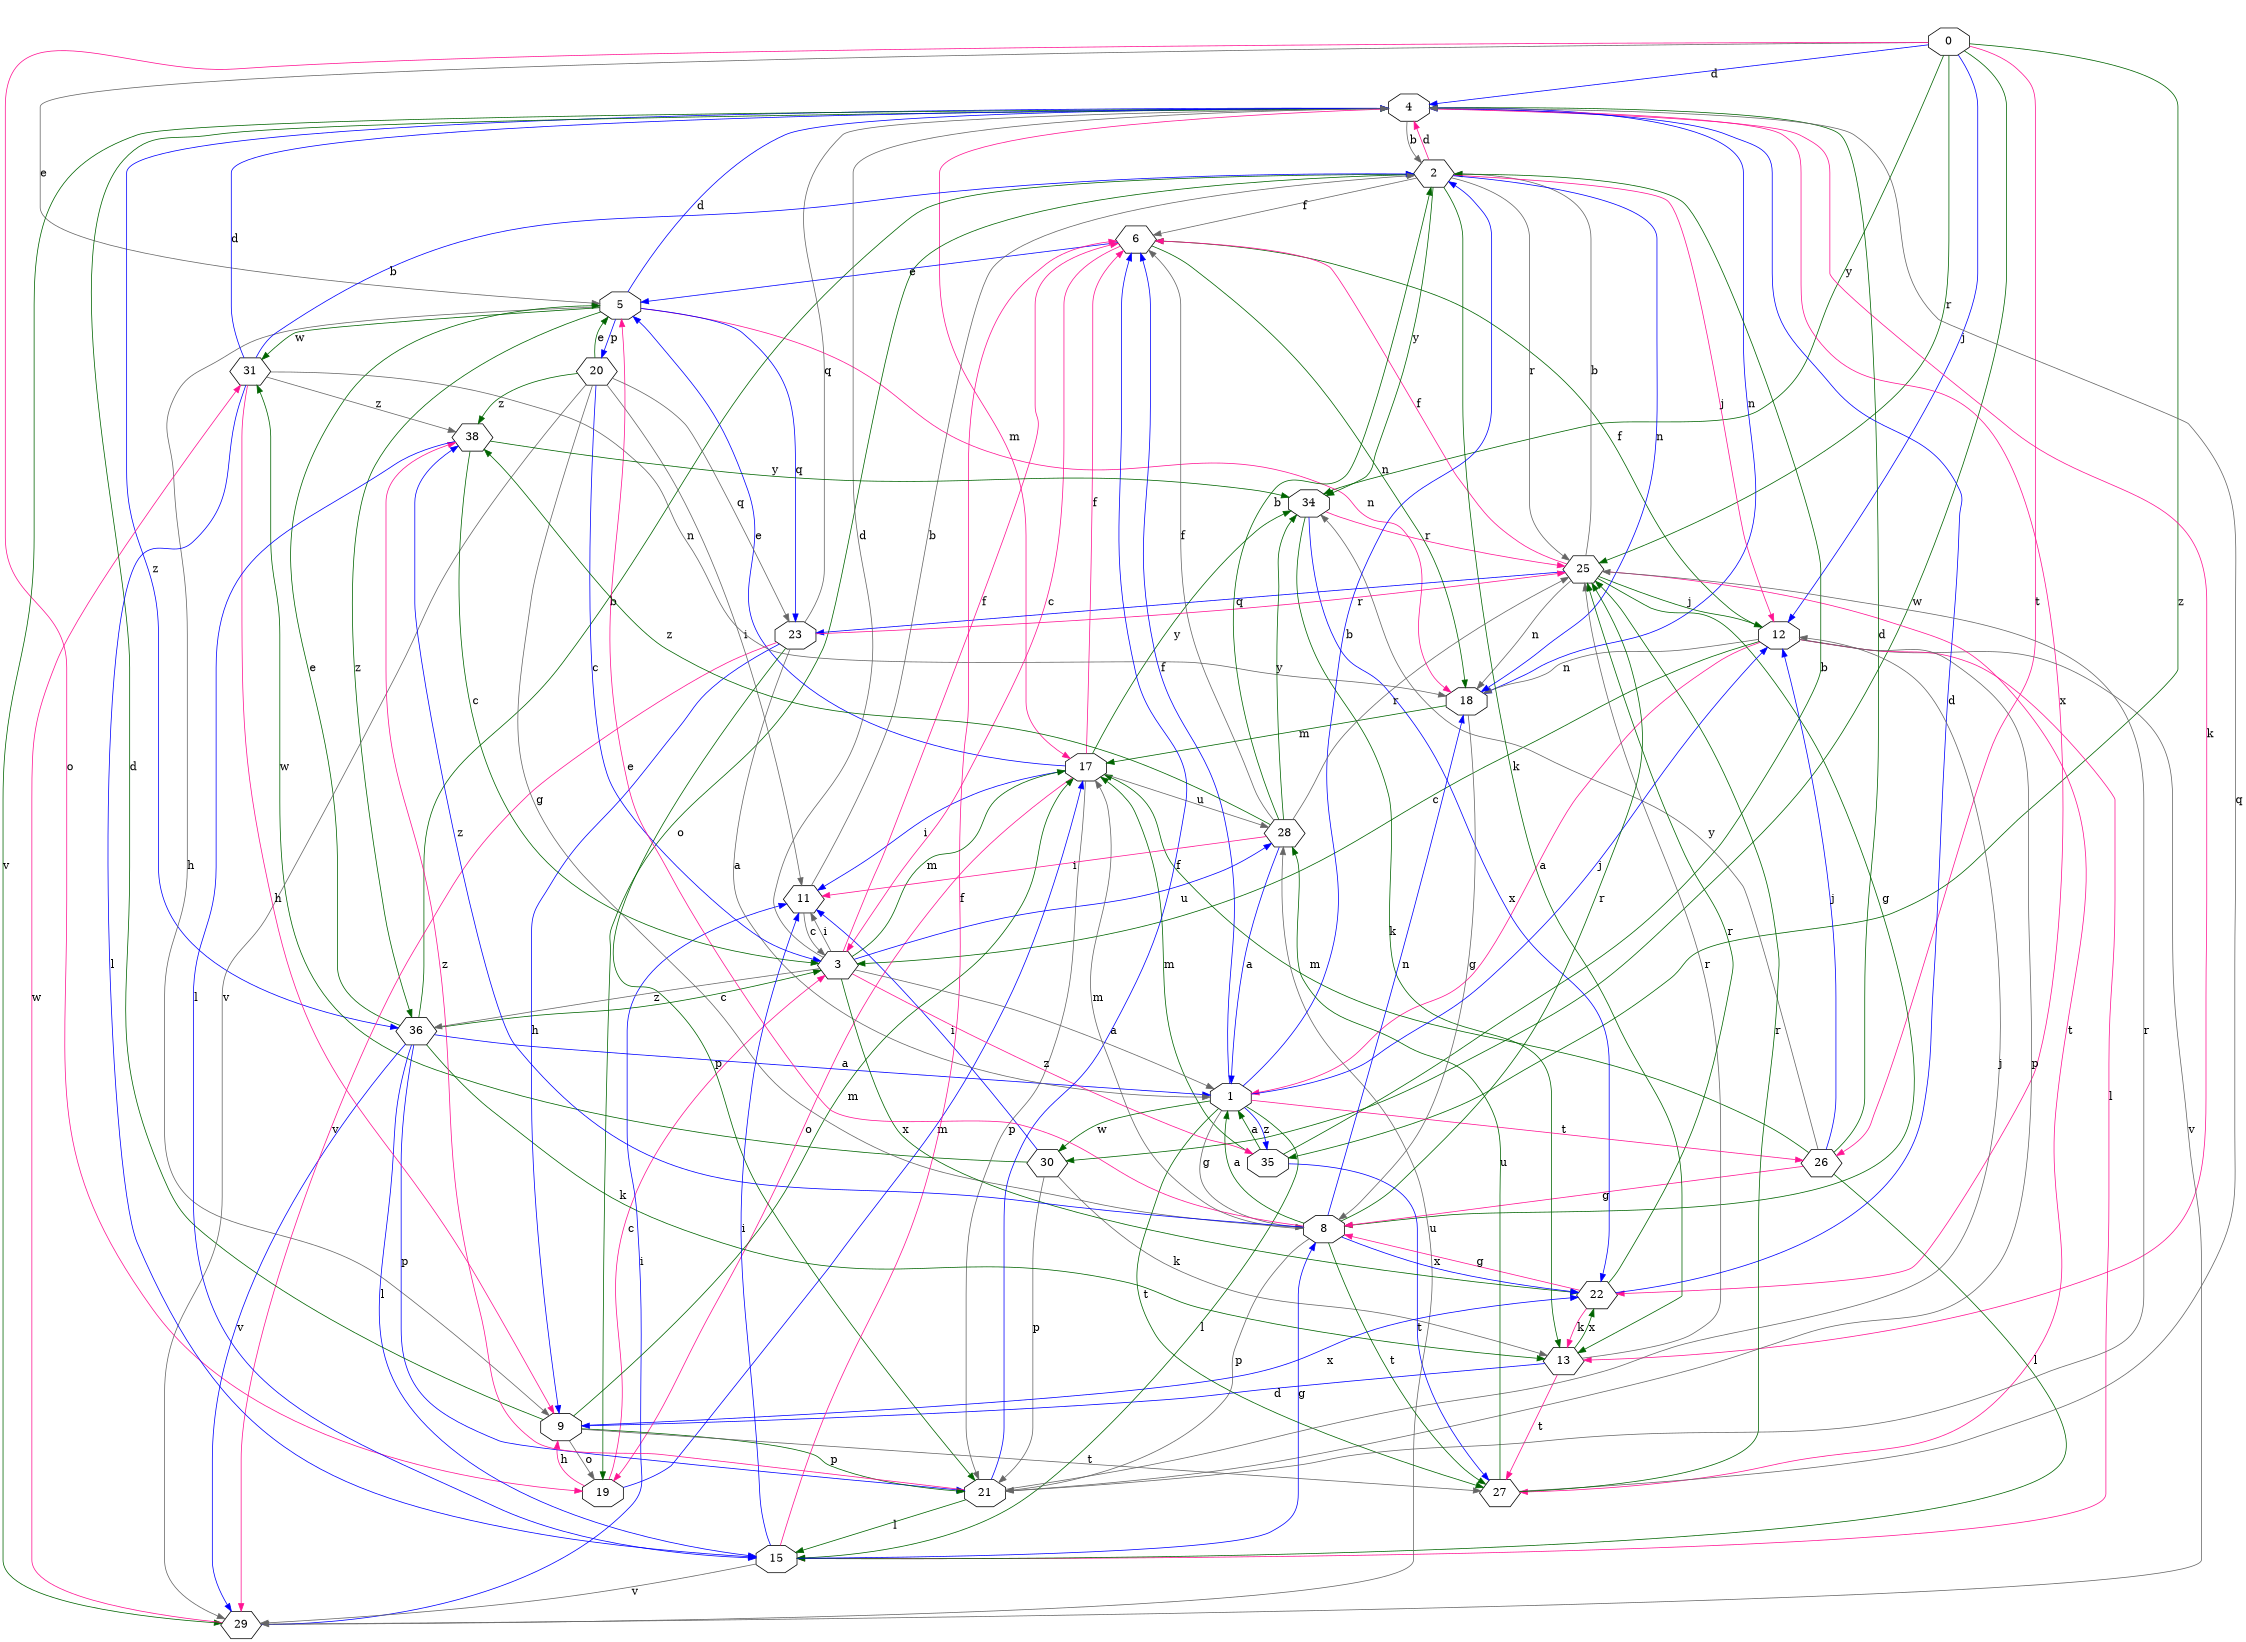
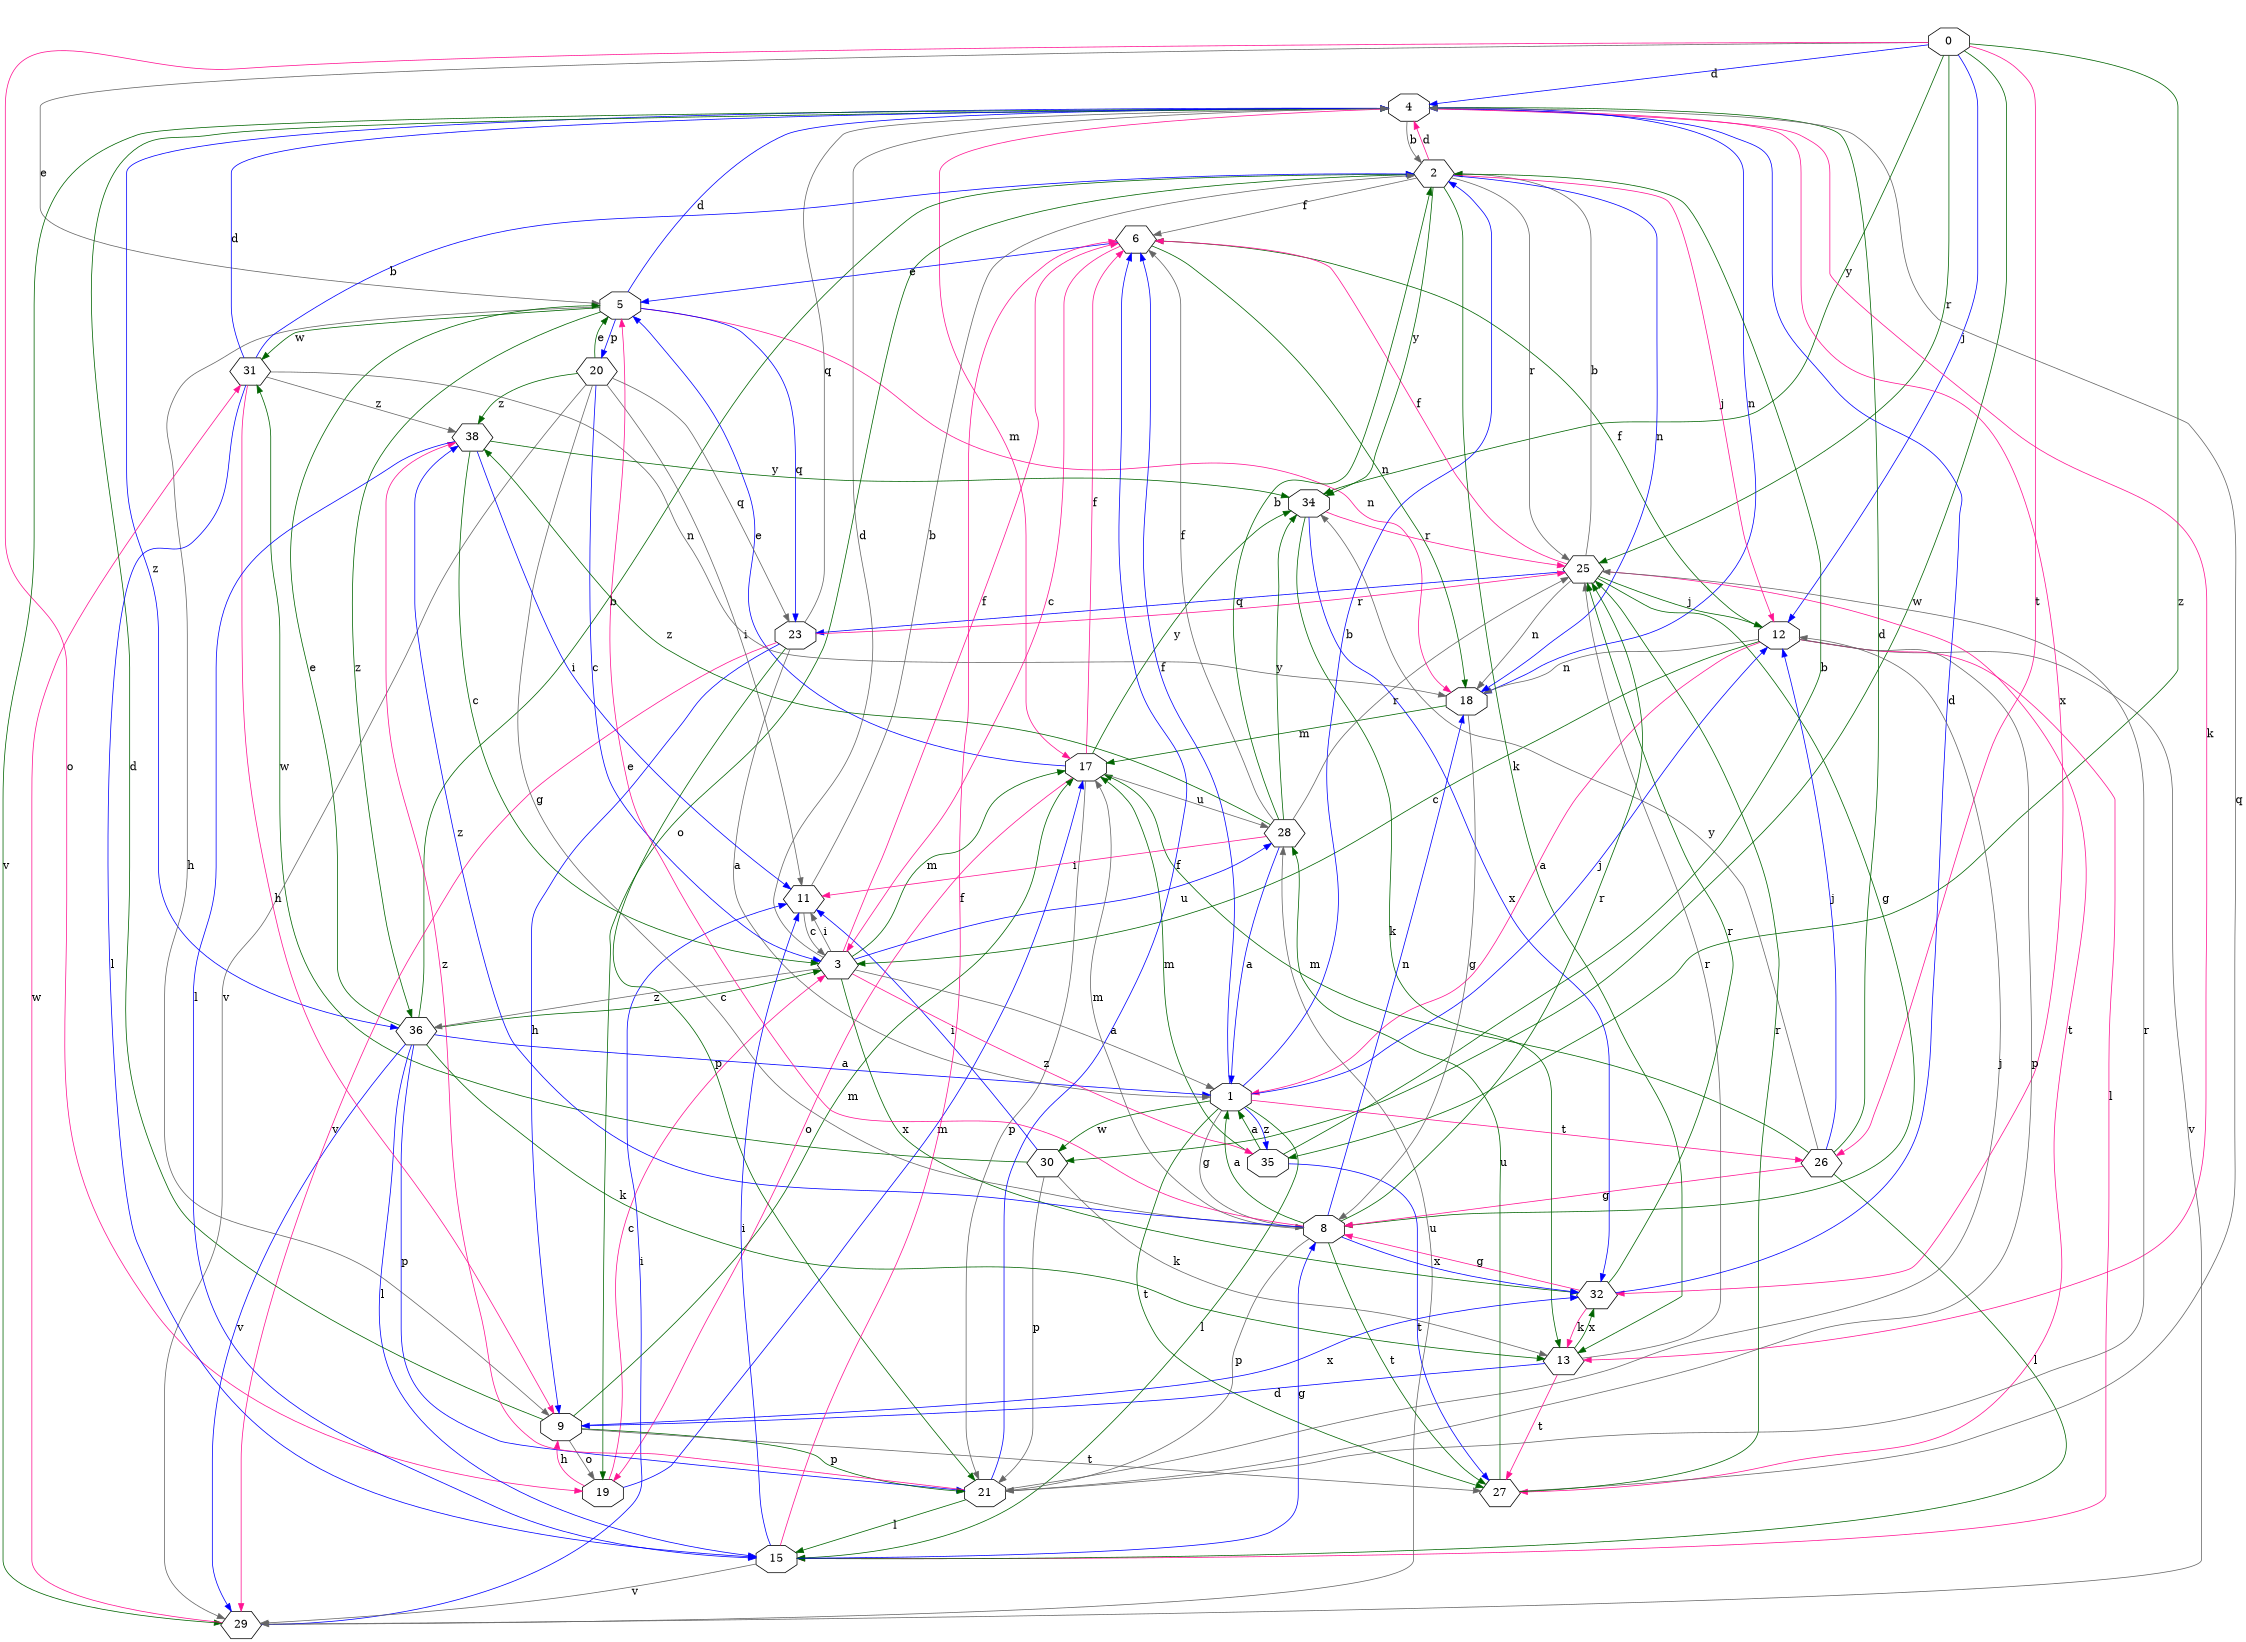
(937, 812) -> (589, 697)
(1597, 1295) -> (1597, 1295)
